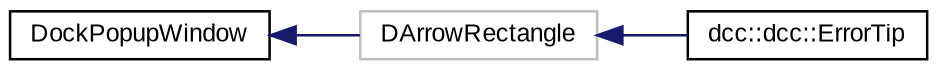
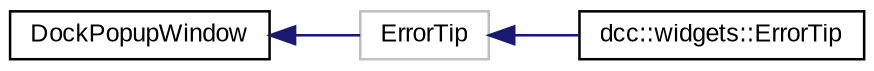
(479, 35) -> (425, 35)
(807, 35) -> (722, 35)
